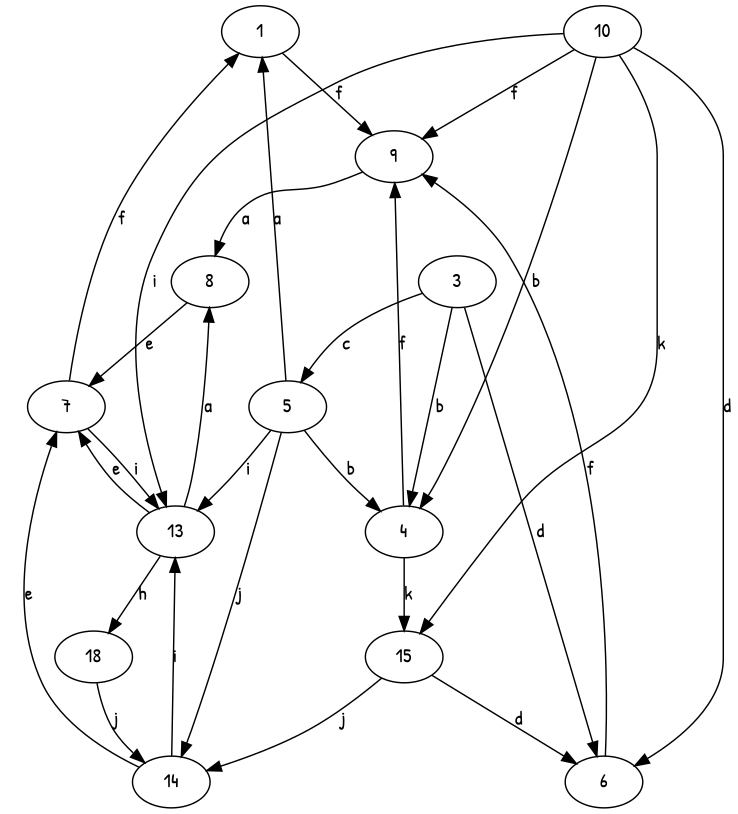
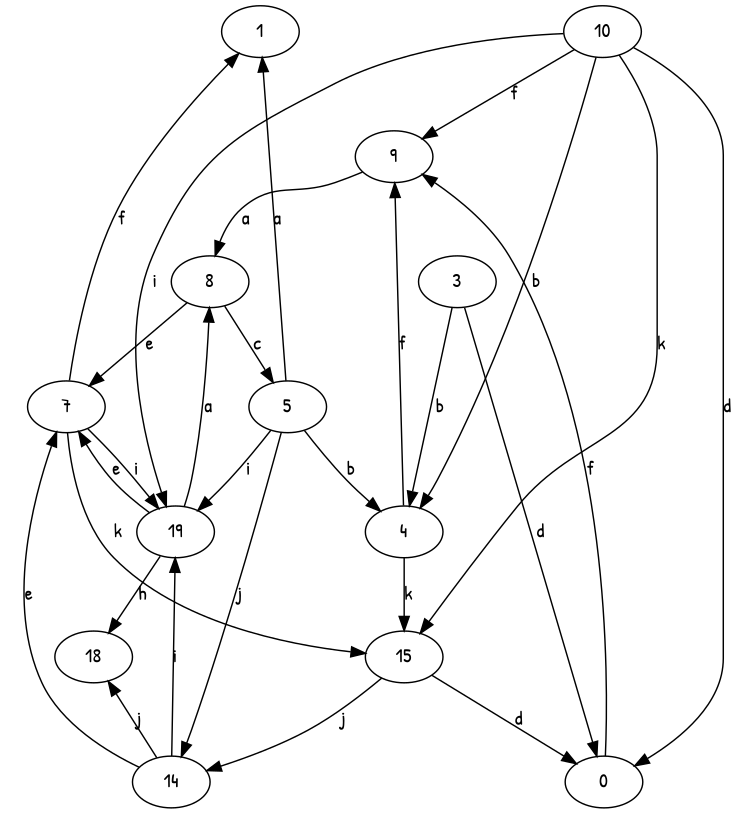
(316, 84) -> none
(359, 322) -> (245, 338)
(176, 532) -> (176, 532)
none -> (163, 595)
(109, 721) -> (137, 726)
(604, 782) -> (604, 782)
